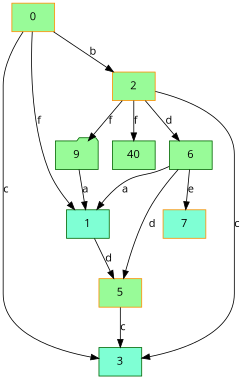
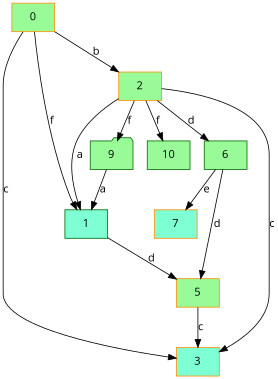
(134, 155) -> (169, 155)
(132, 178) -> (76, 142)
(120, 362) -> (198, 362)
